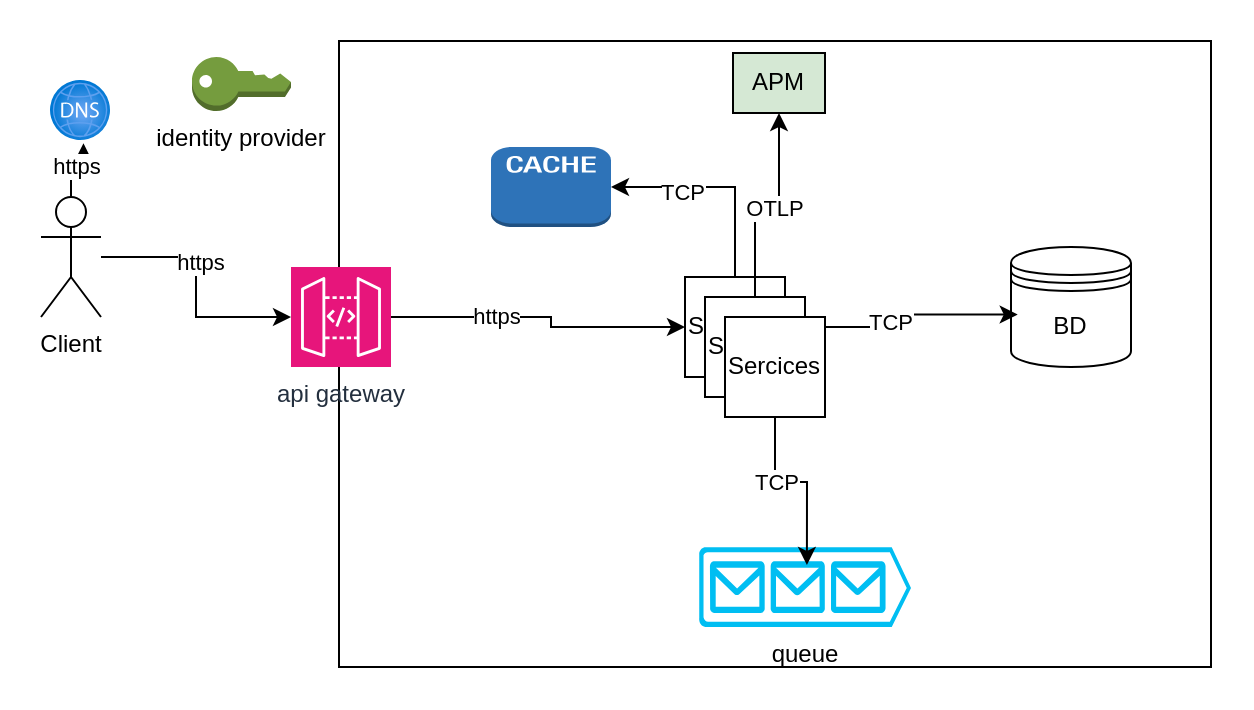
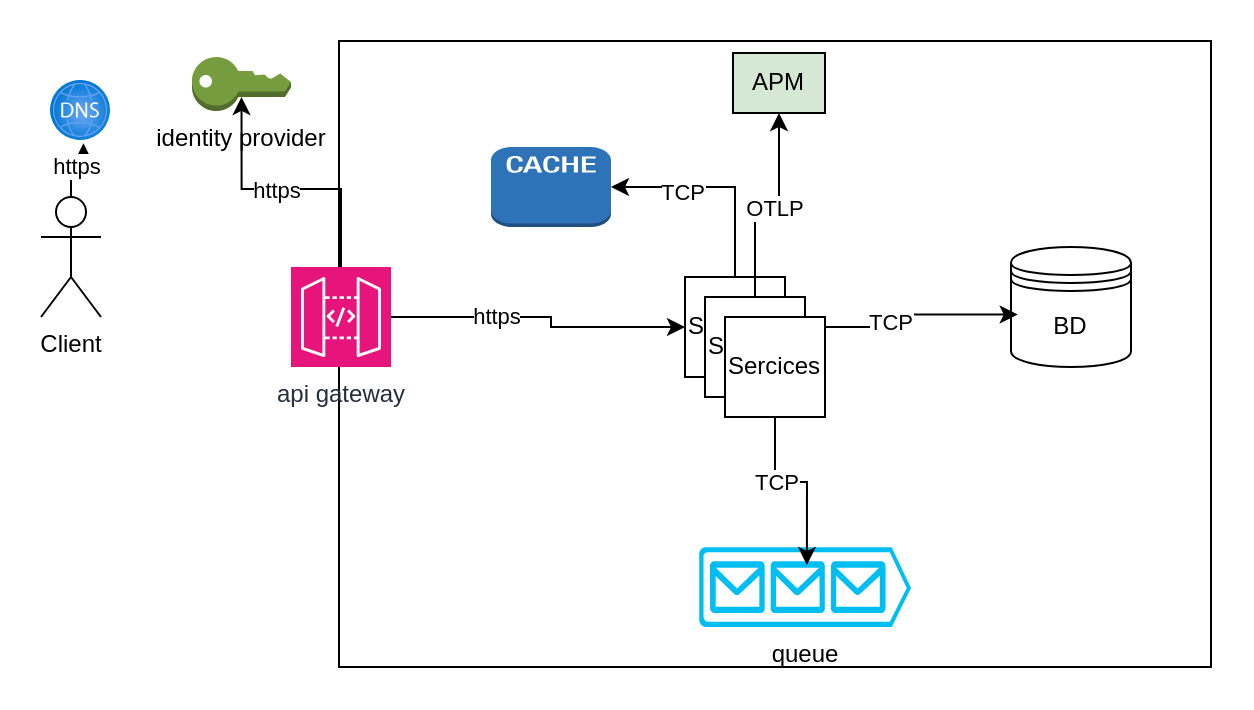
none -> (311, 189)
(196, 280) -> none
